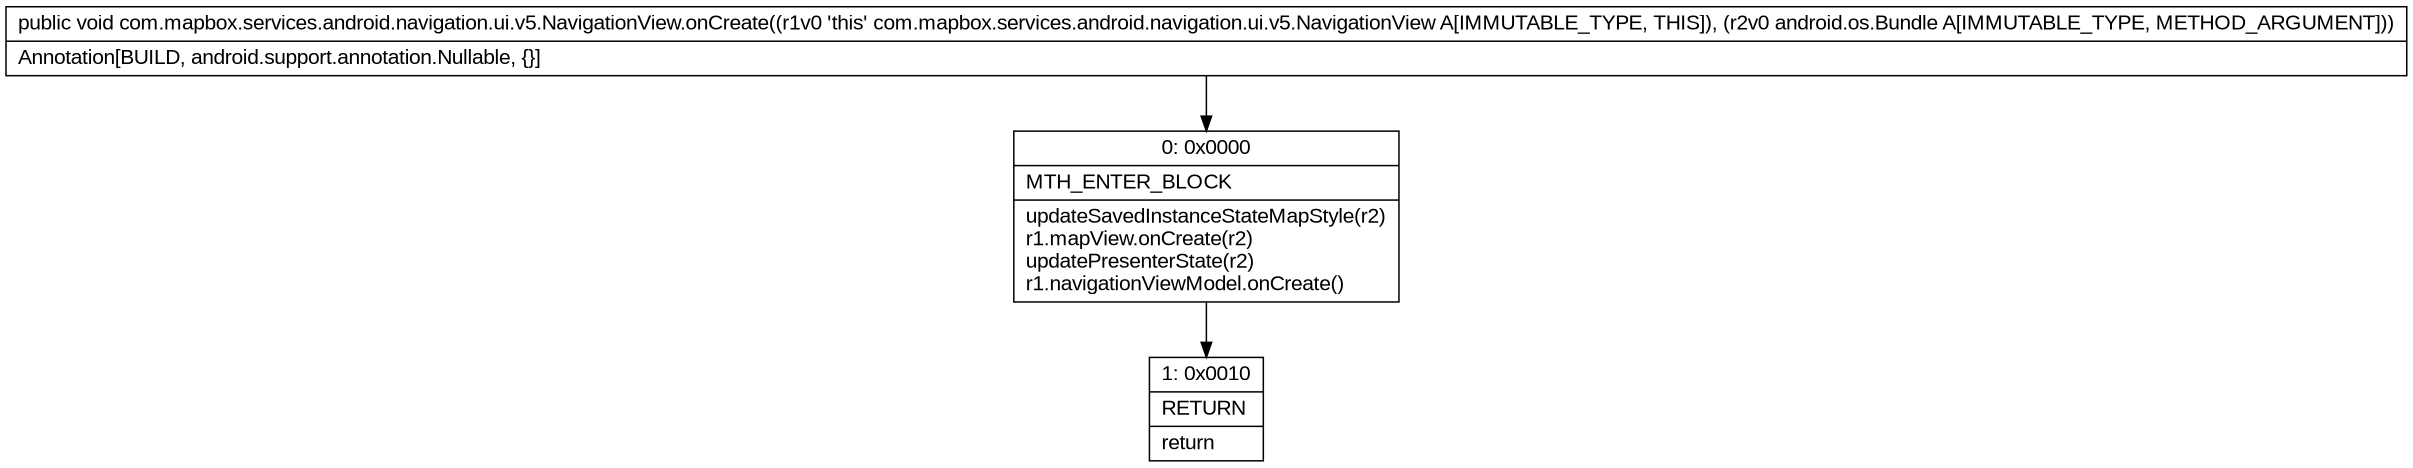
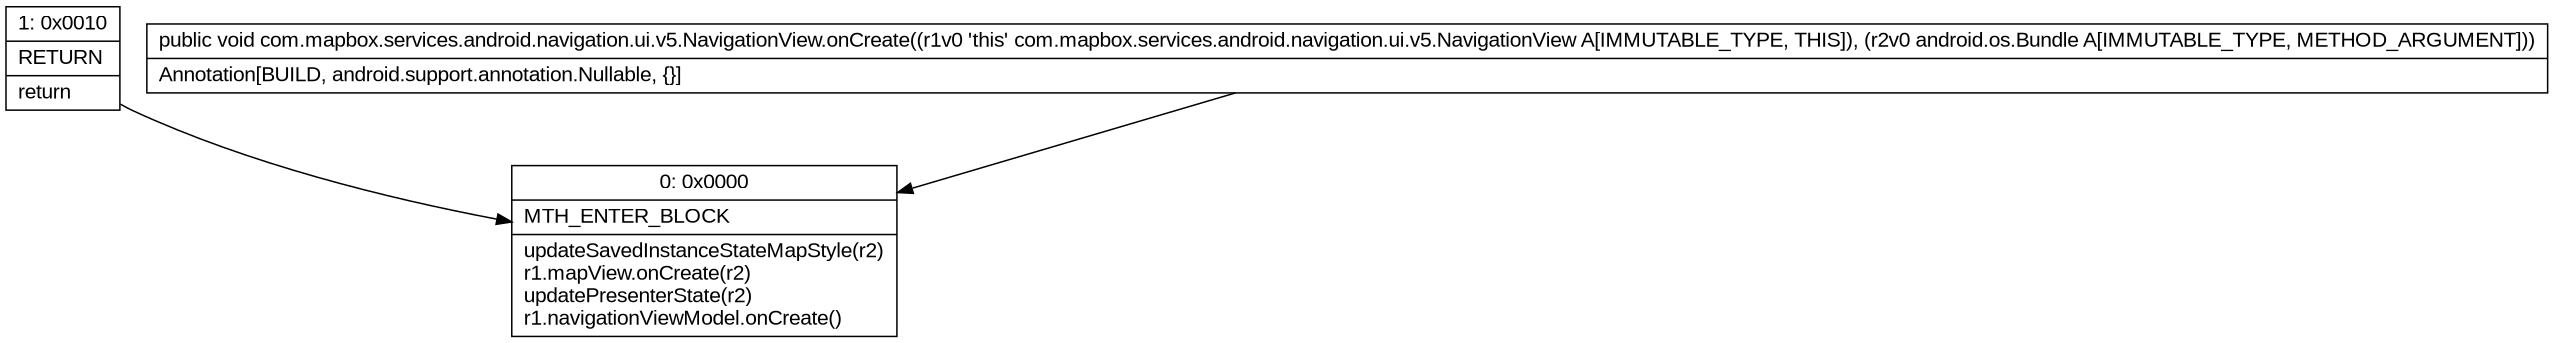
(1206, 322) -> (305, 173)
